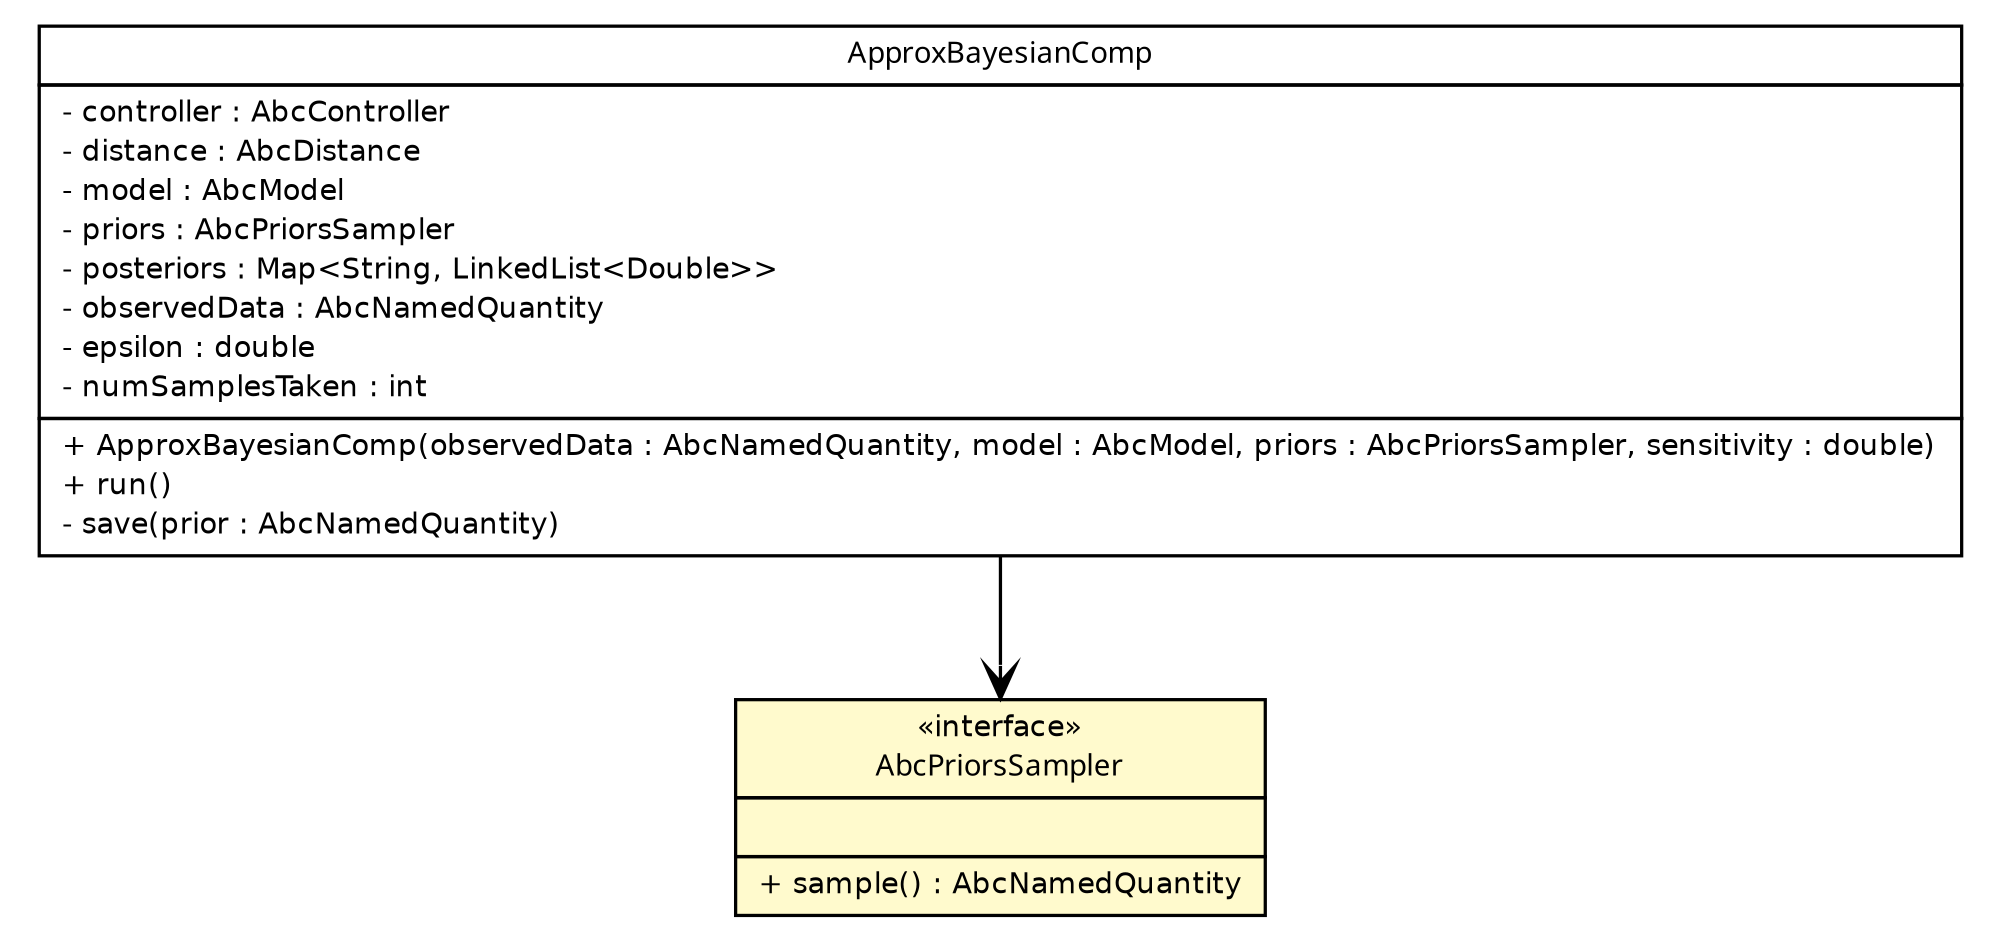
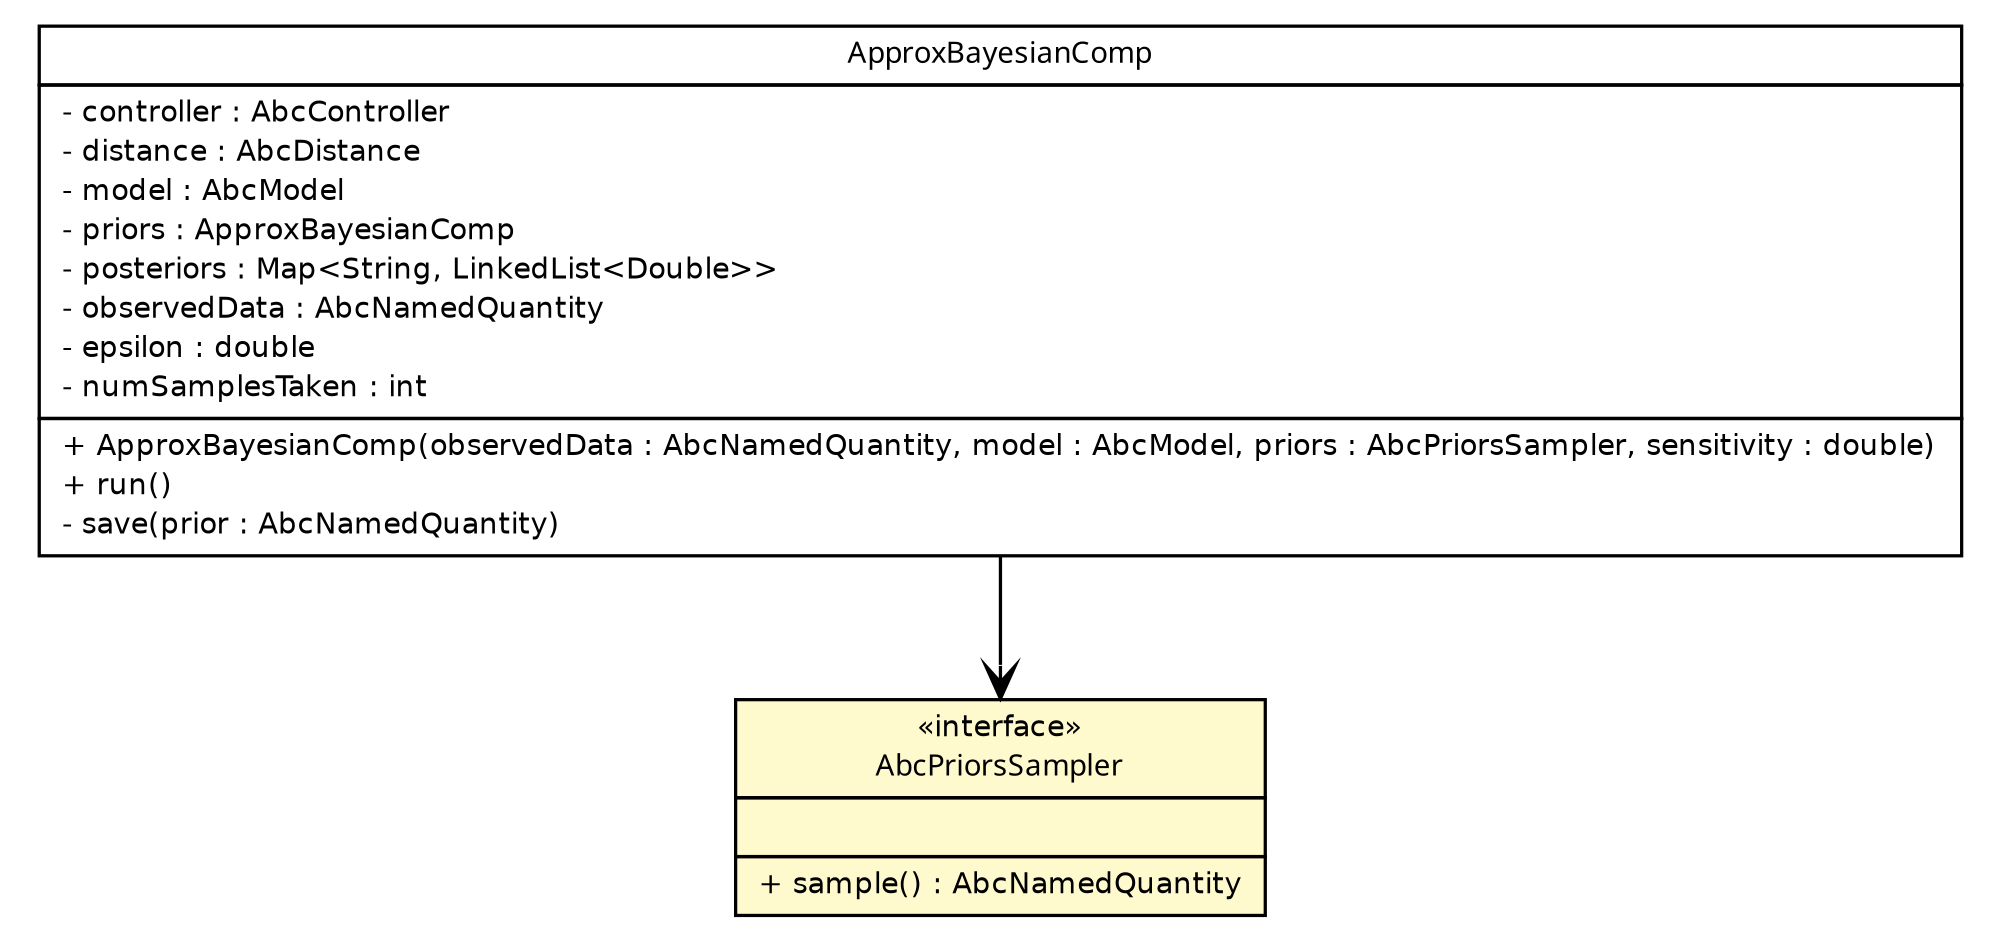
(260, 230) -> (289, 230)
